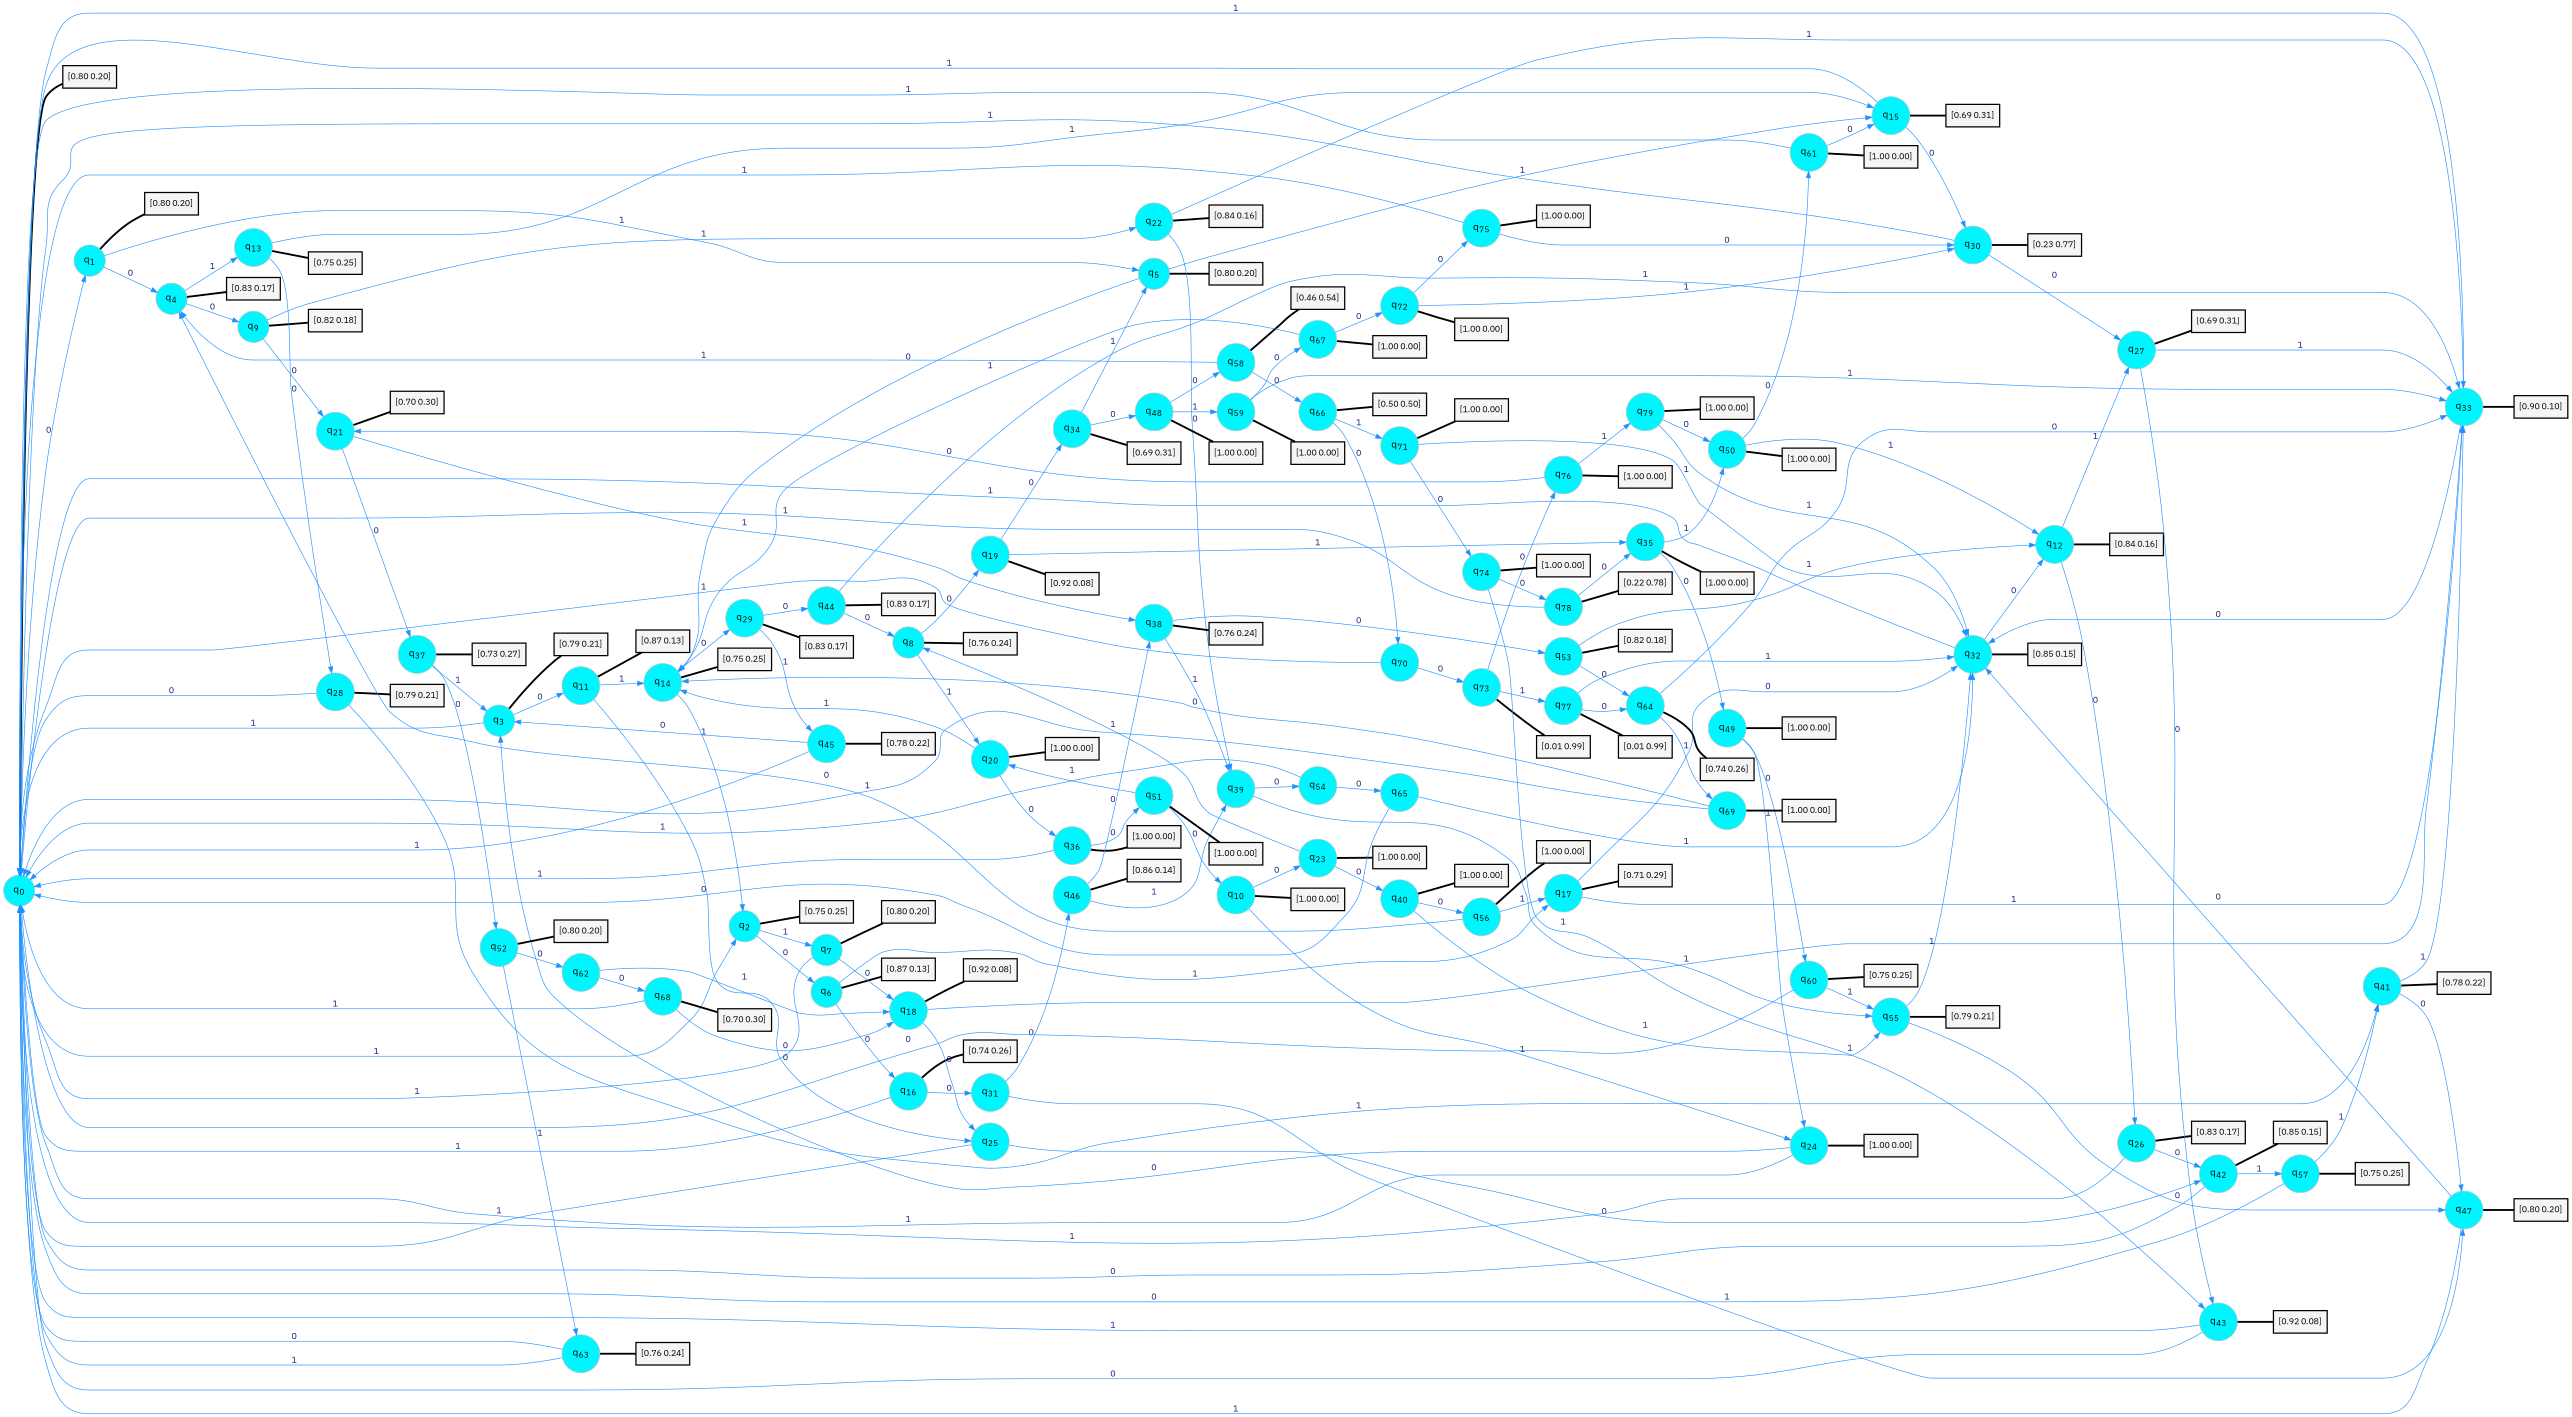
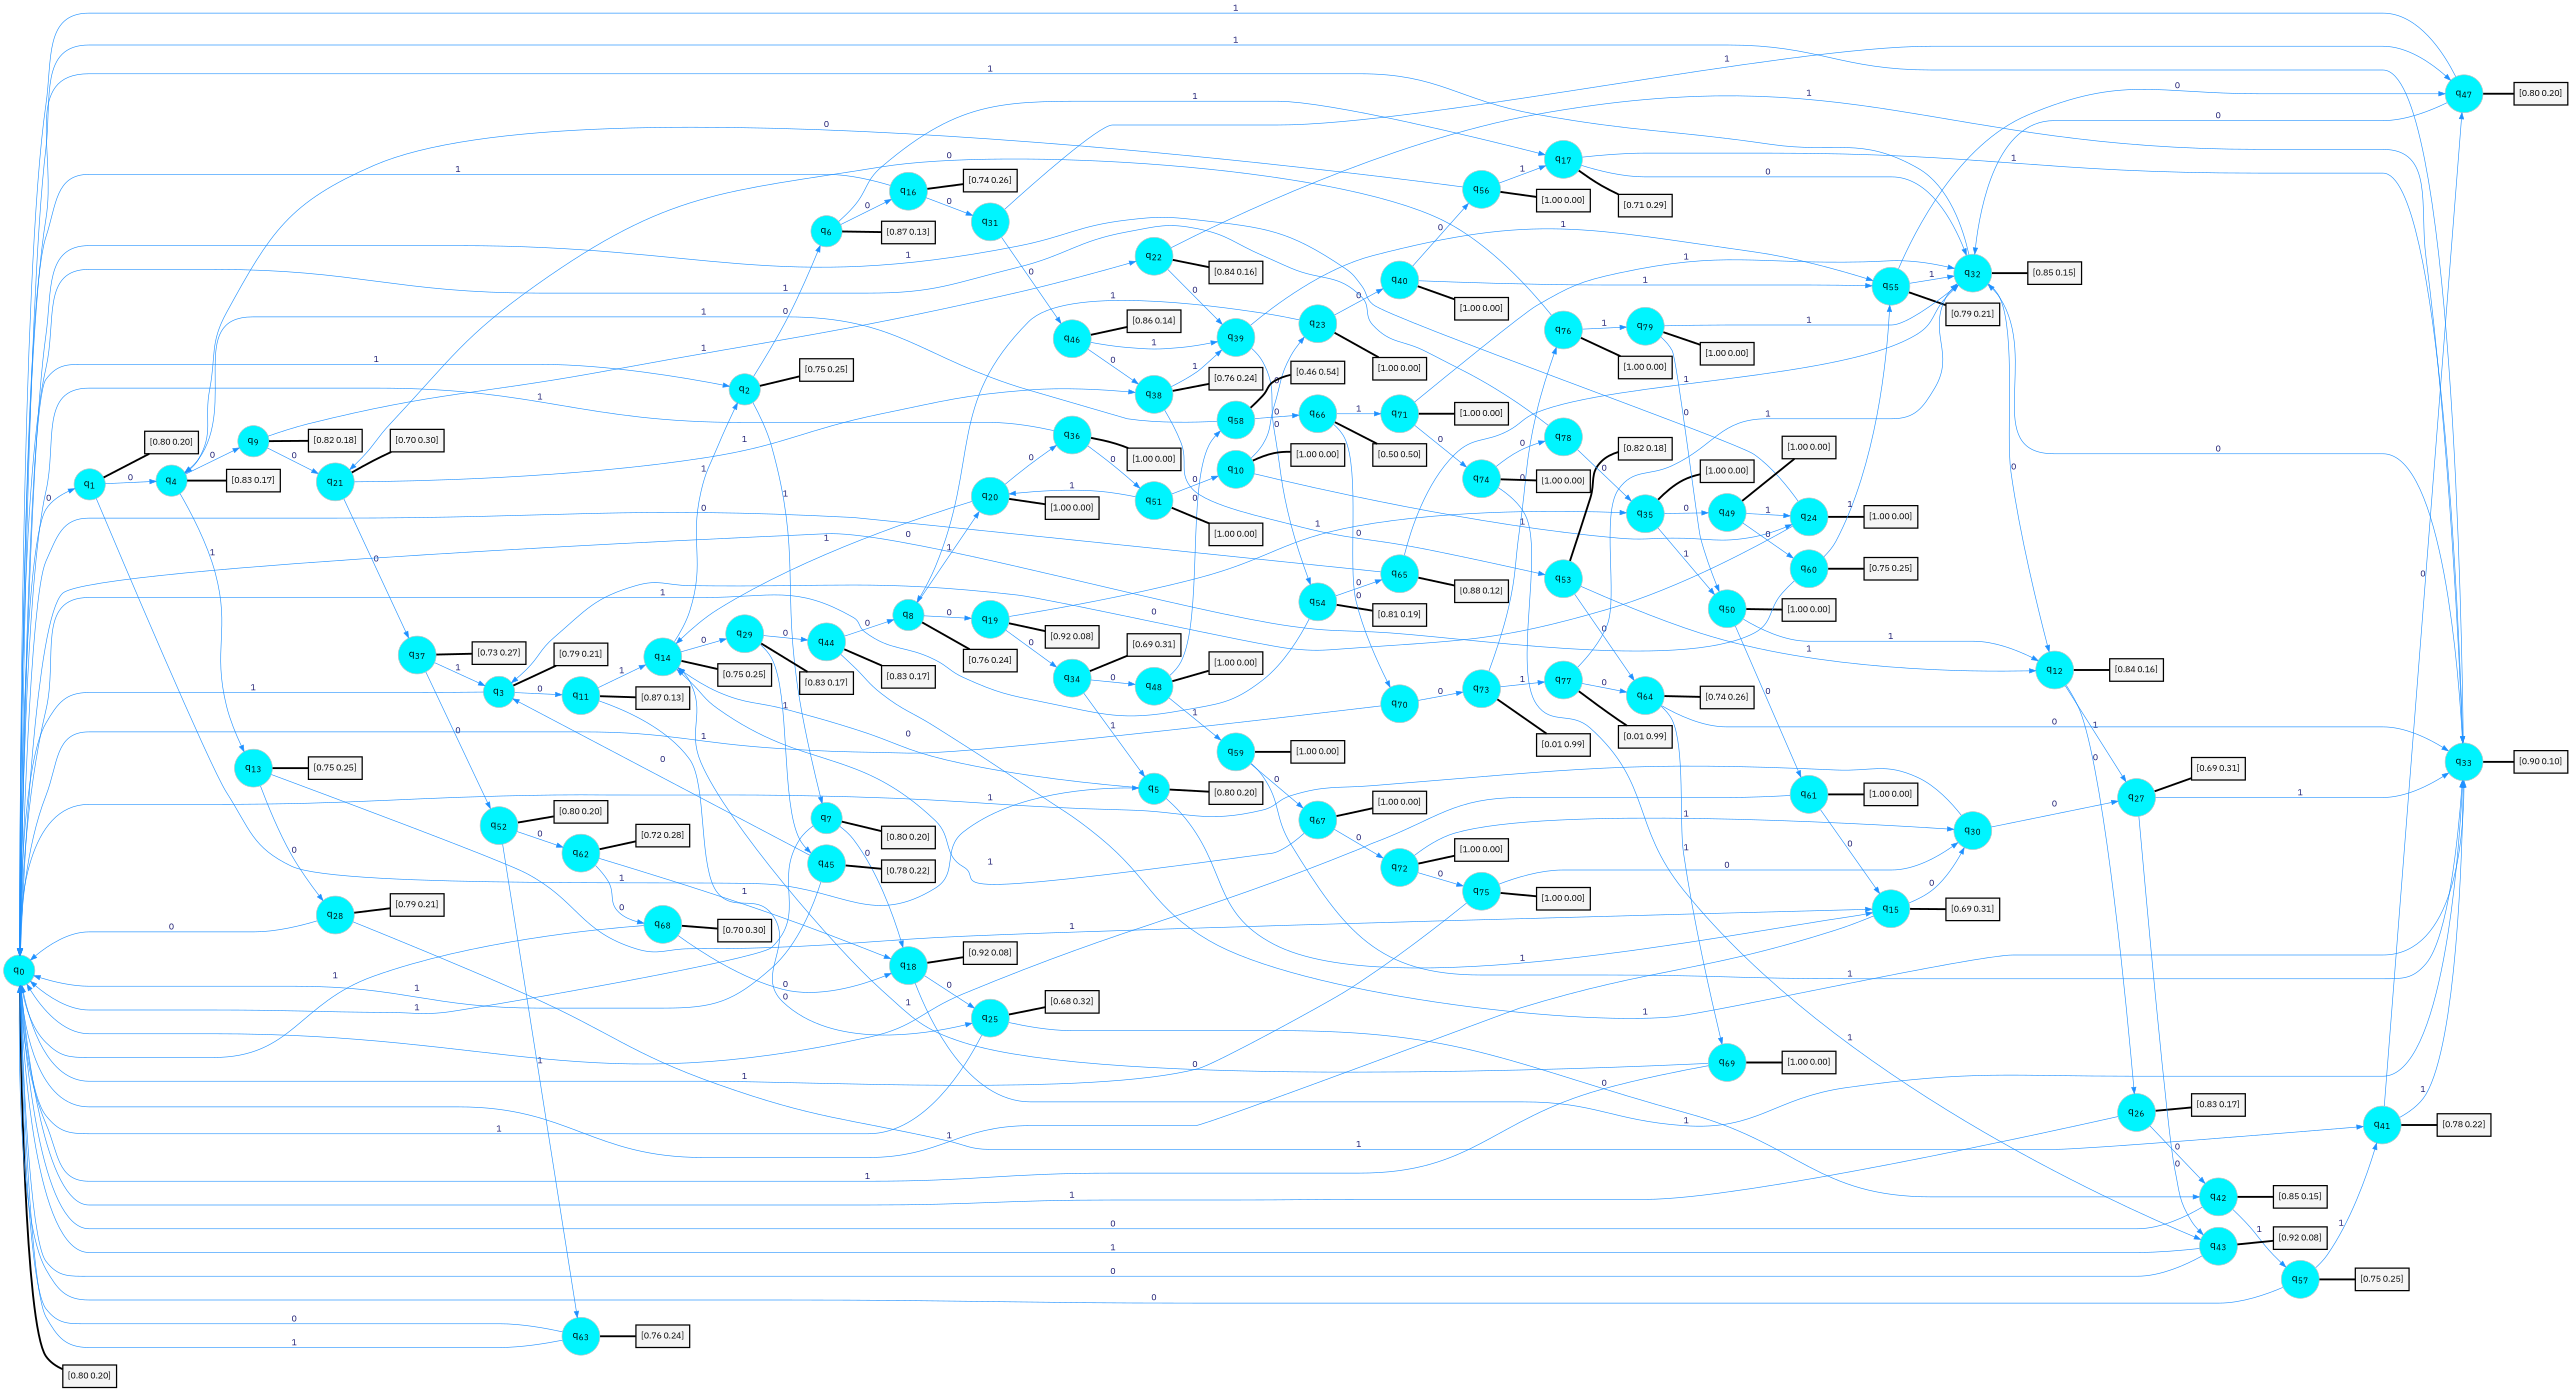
(2055, 245) -> none
(1645, 583) -> none
none -> (1482, 591)
none -> (1400, 615)
none -> (663, 836)
none -> (1072, 1002)
